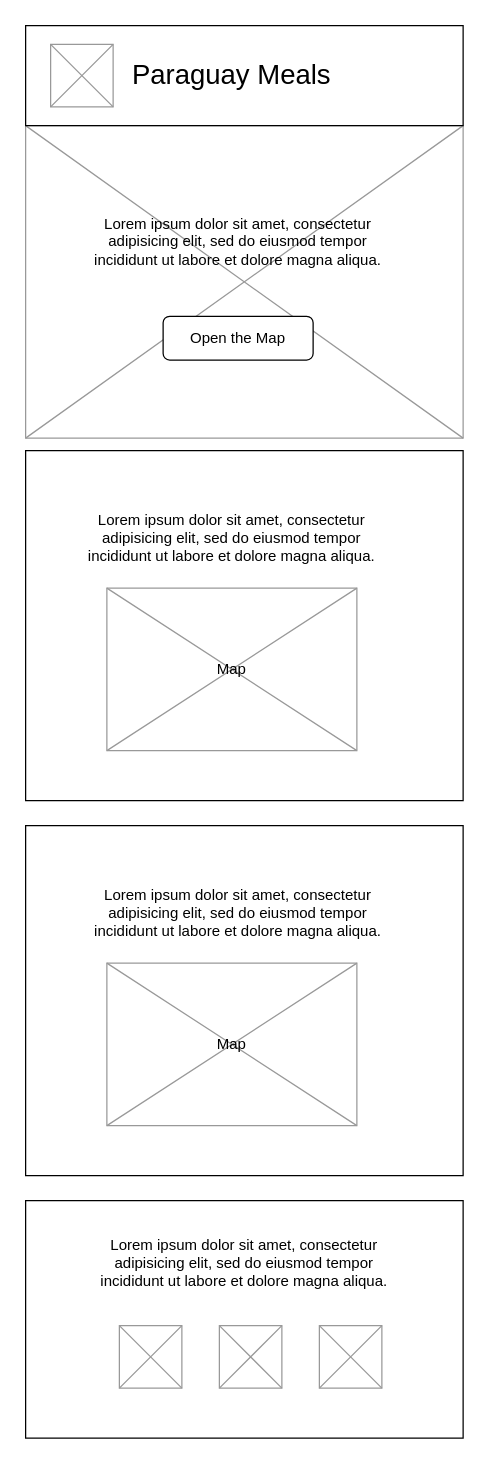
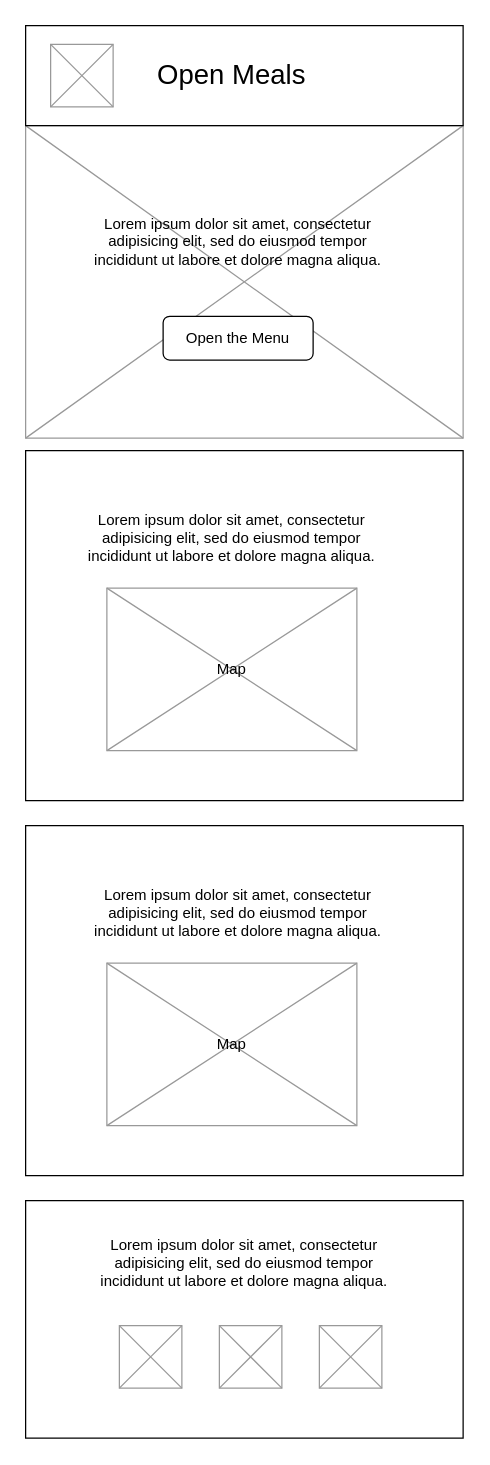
(232, 76) -> (232, 76)
(238, 338) -> (238, 338)
